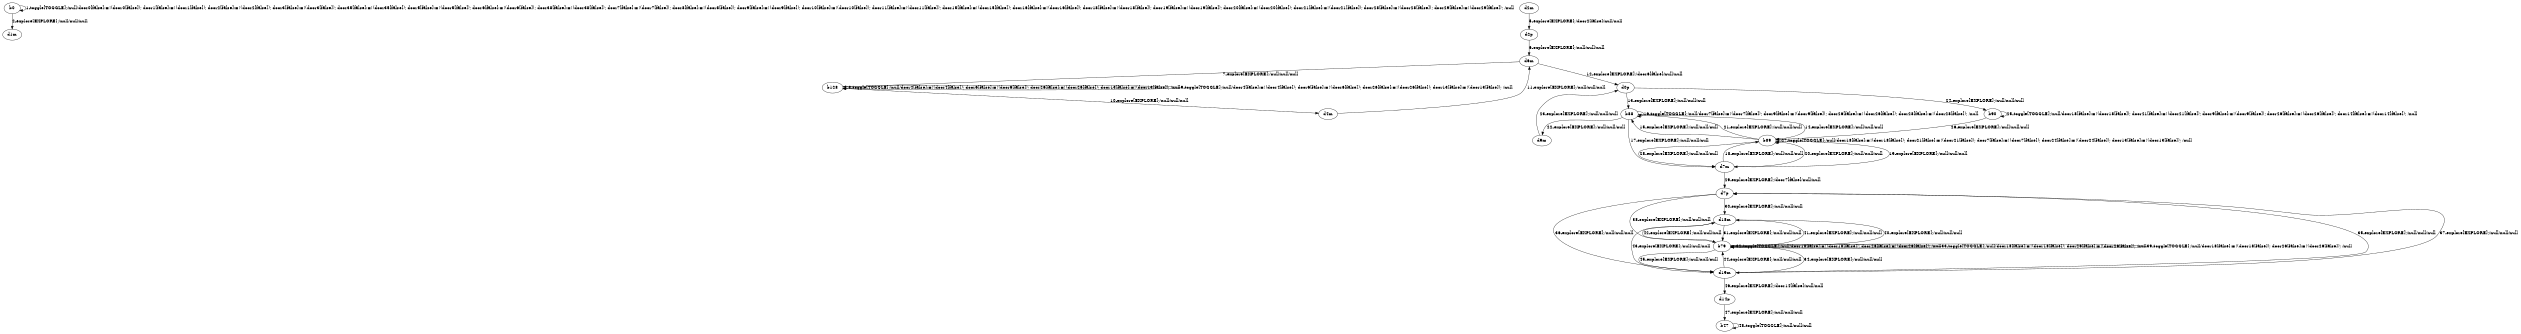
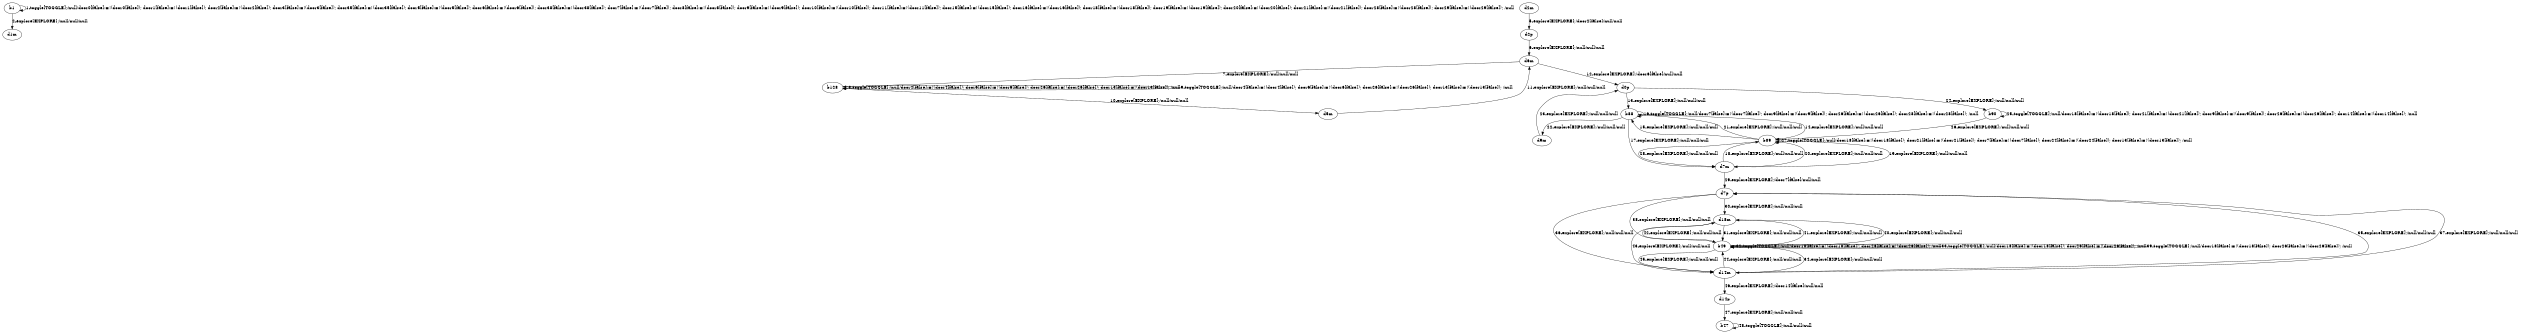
(12, 8) -> (12, 8)
(1328, 114) -> (1328, 114)
(1722, 246) -> (1722, 246)
(1725, 273) -> (1725, 273)
